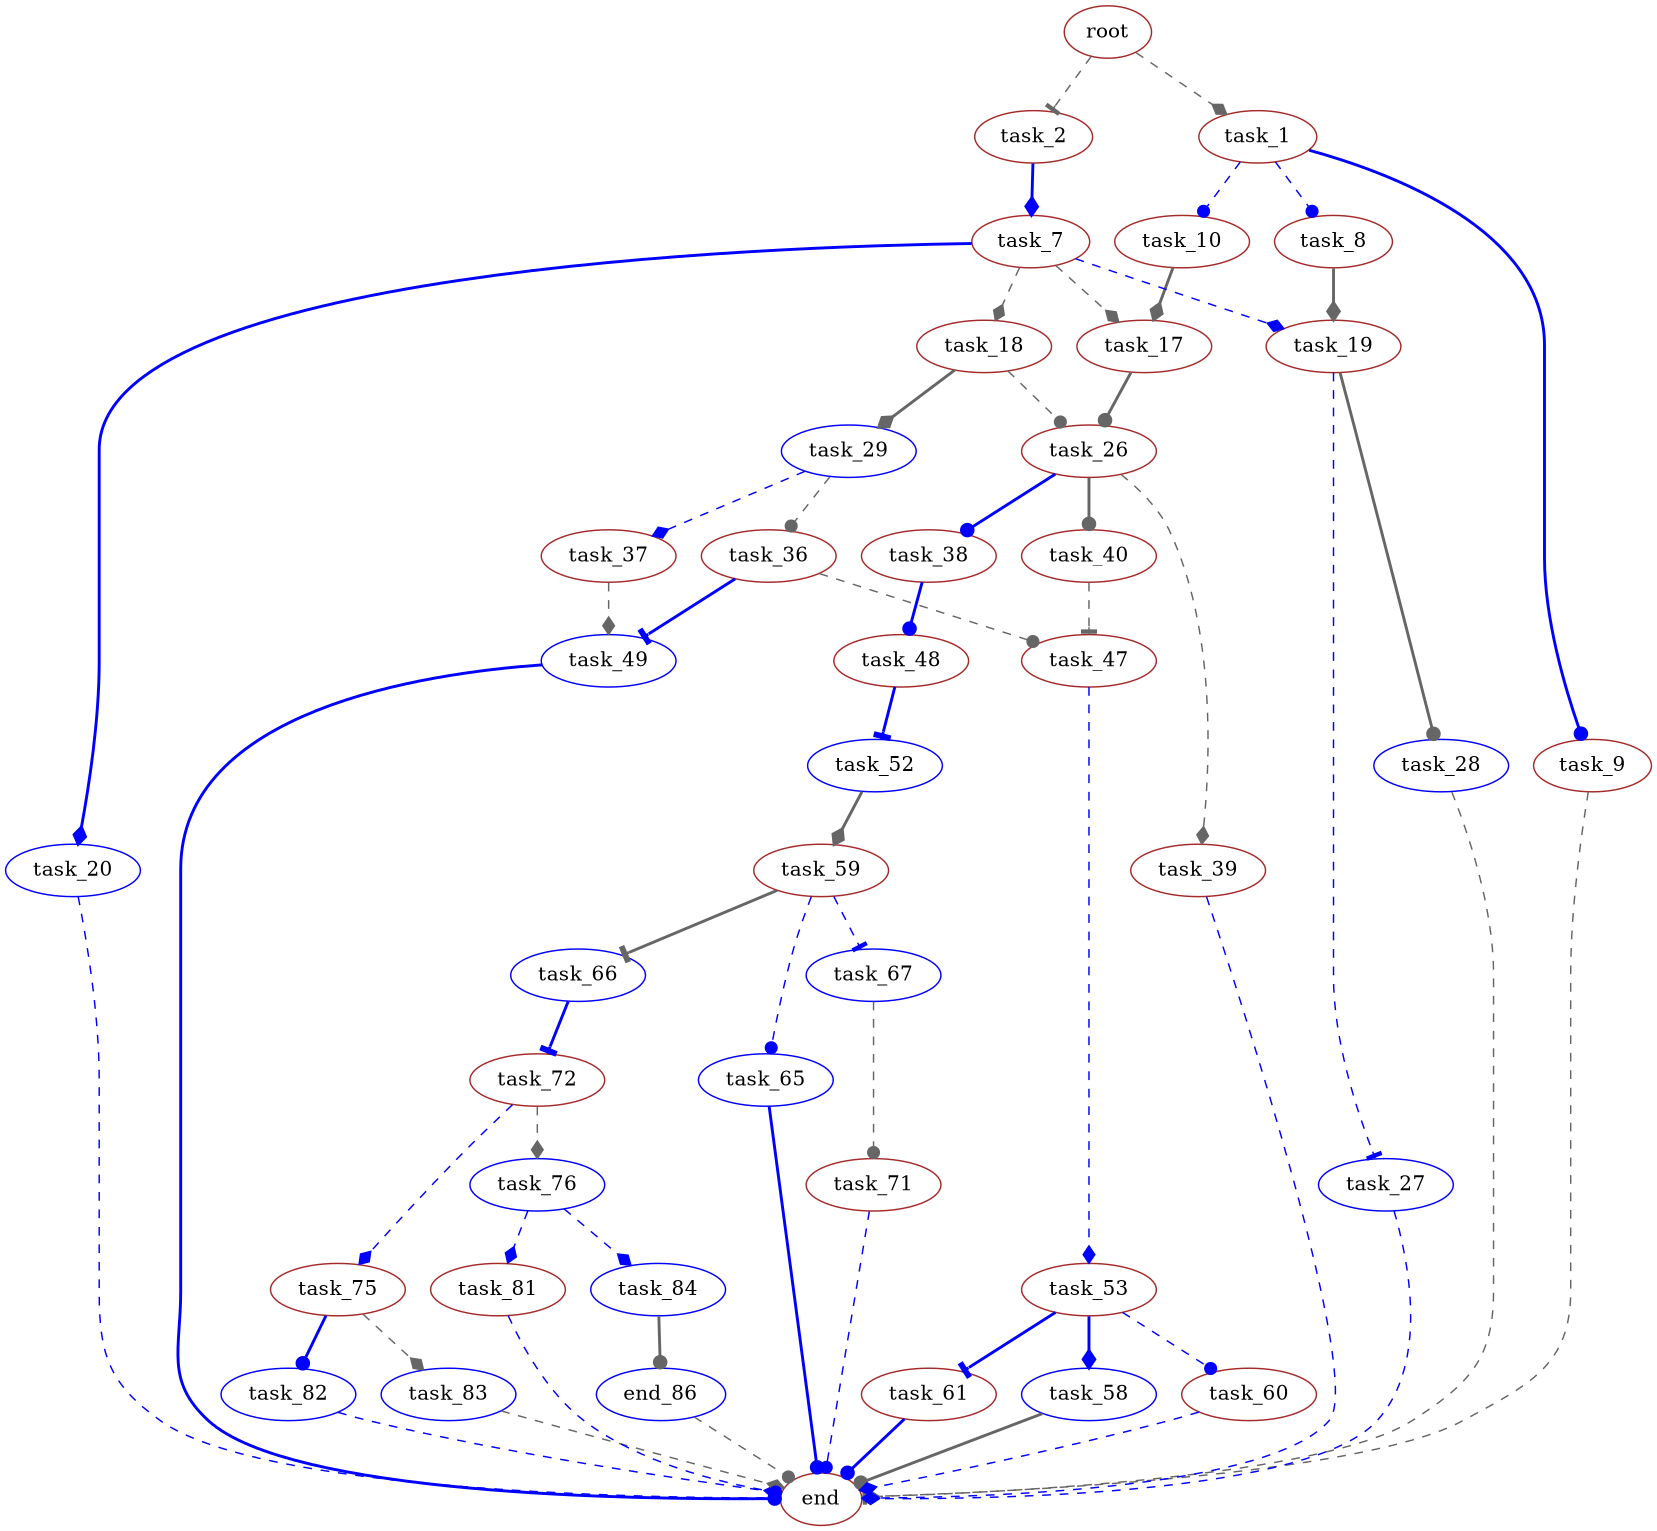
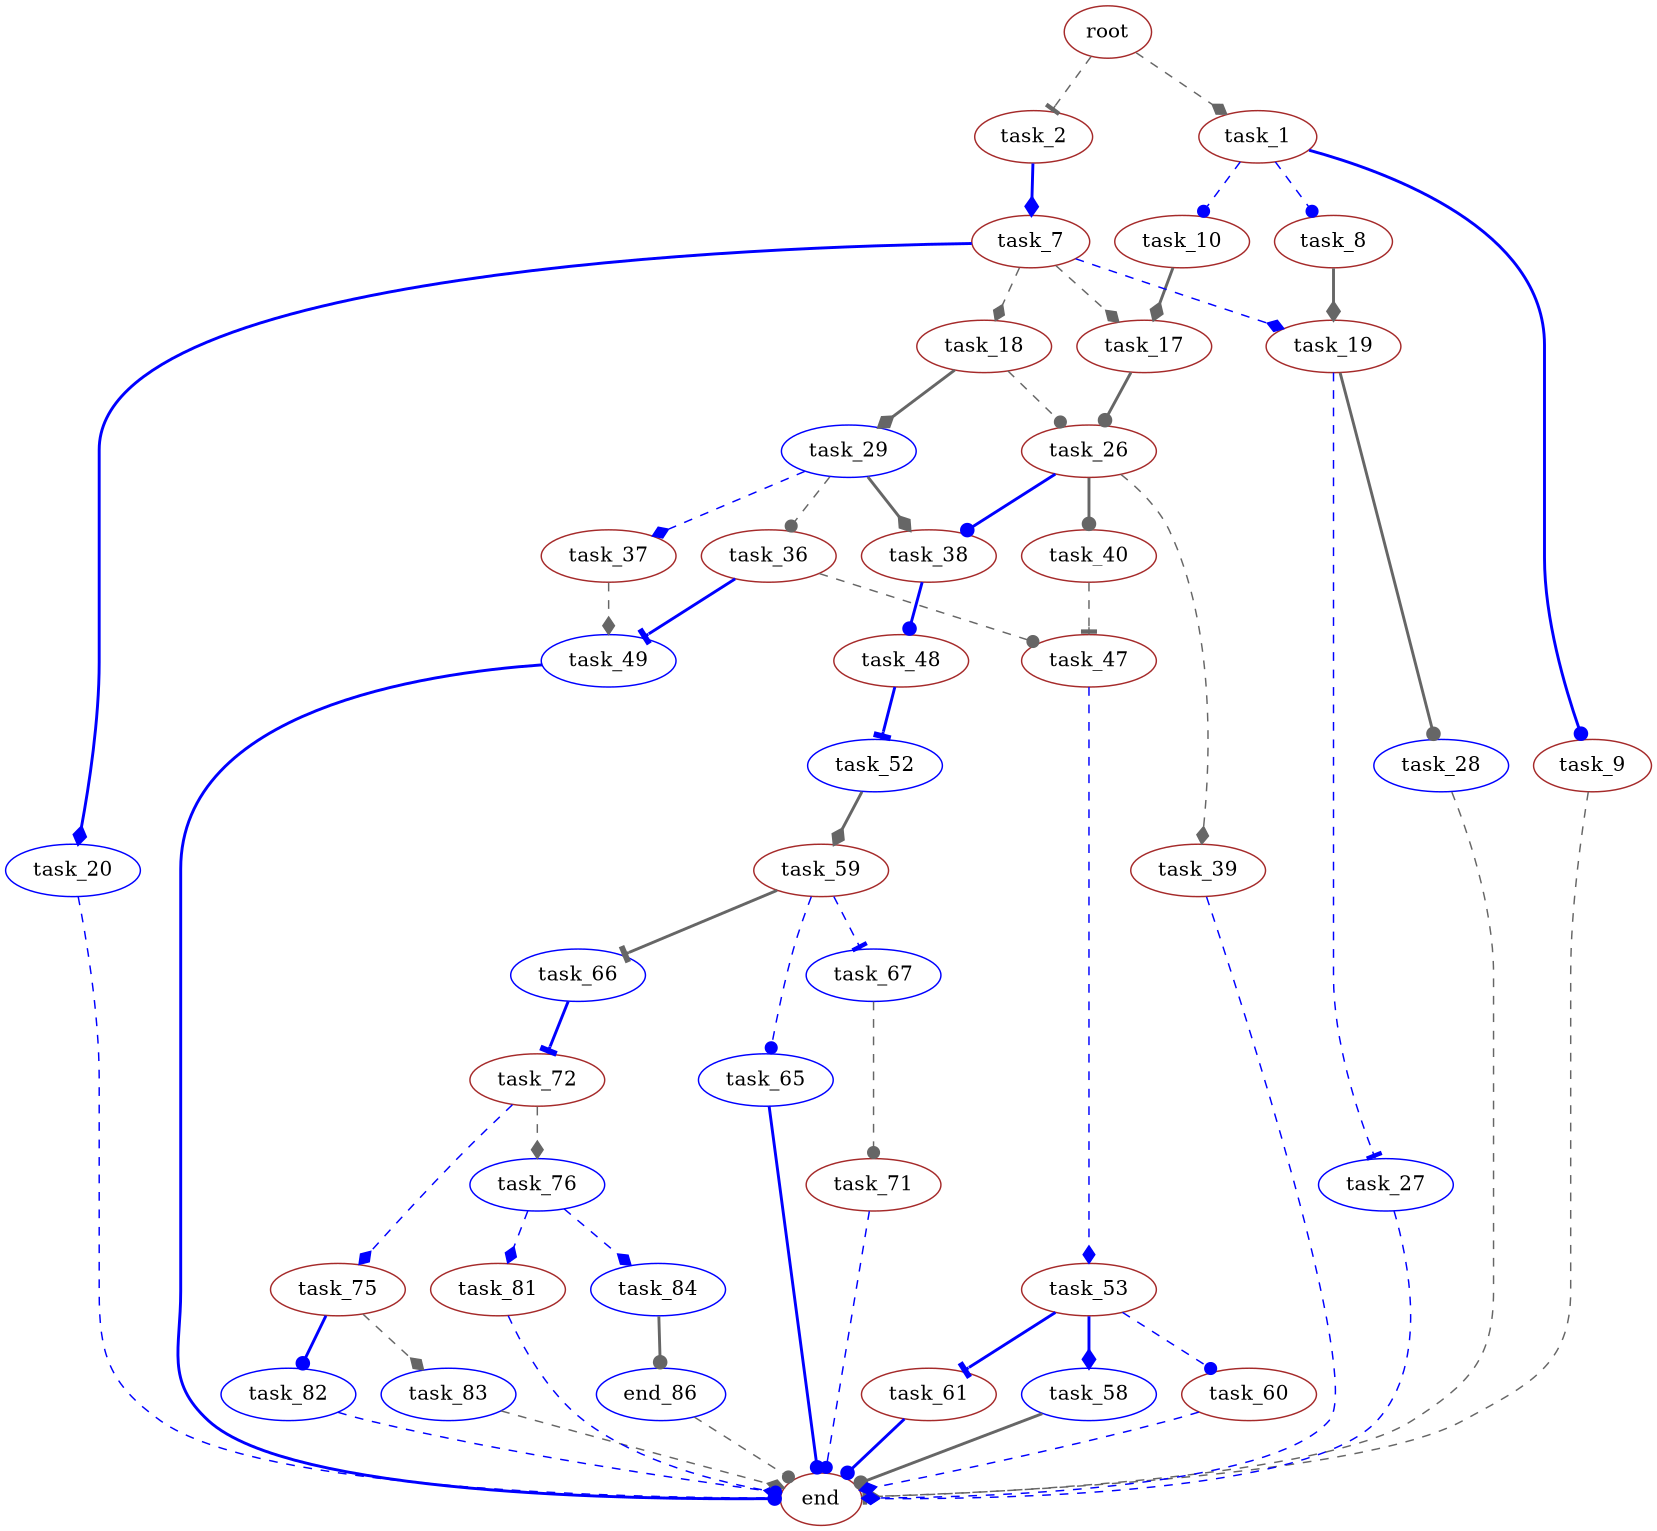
none -> (883, 497)
